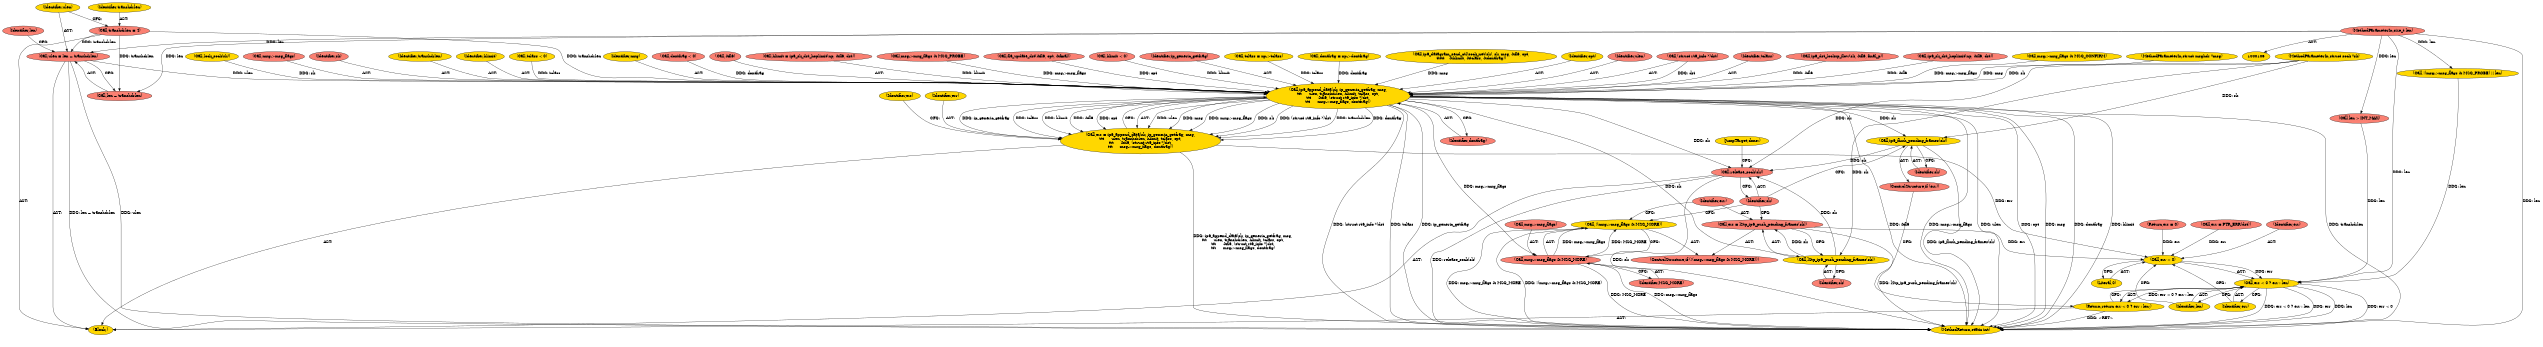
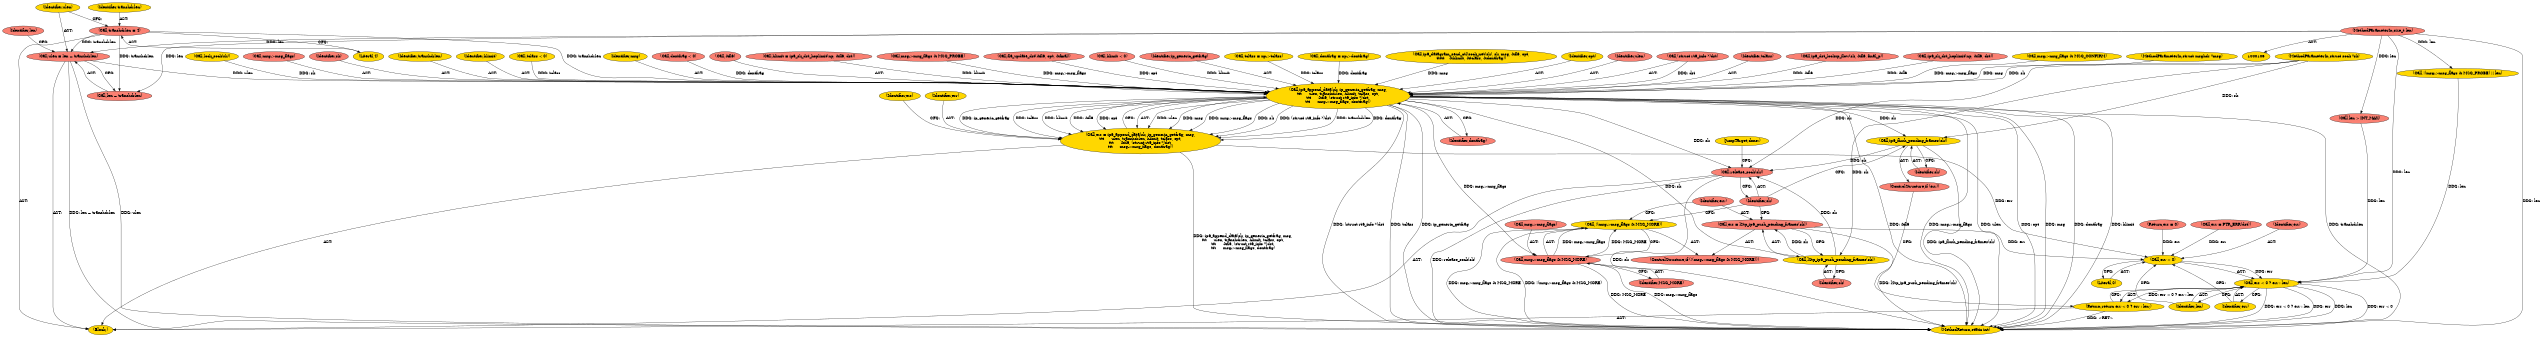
none -> (368, 57)
